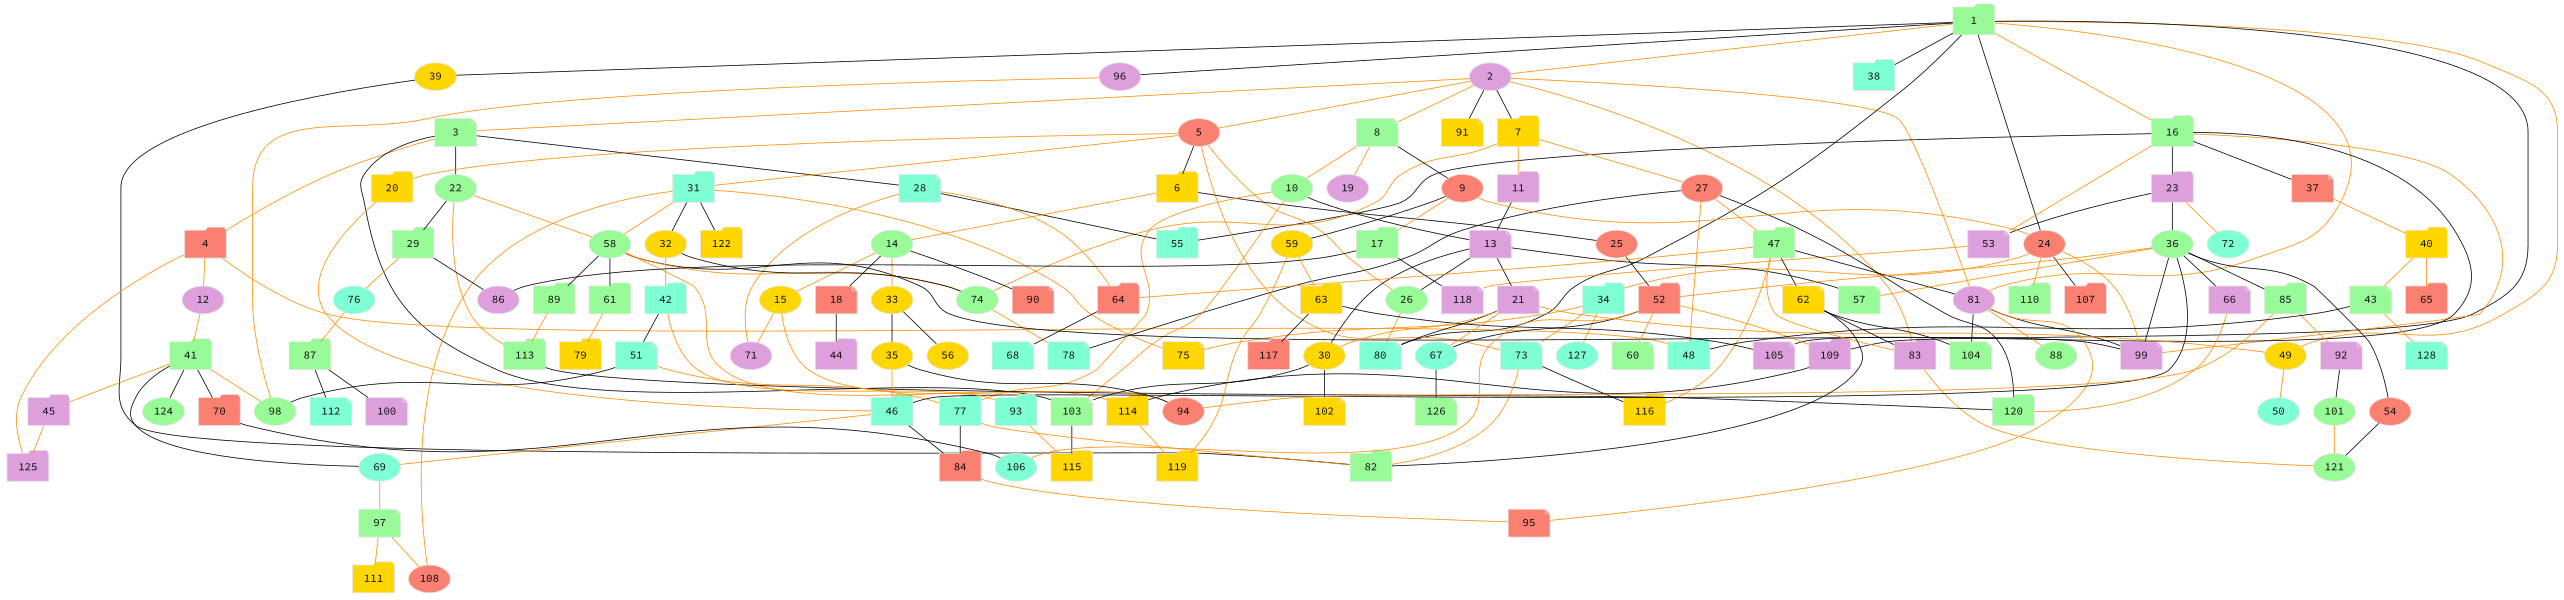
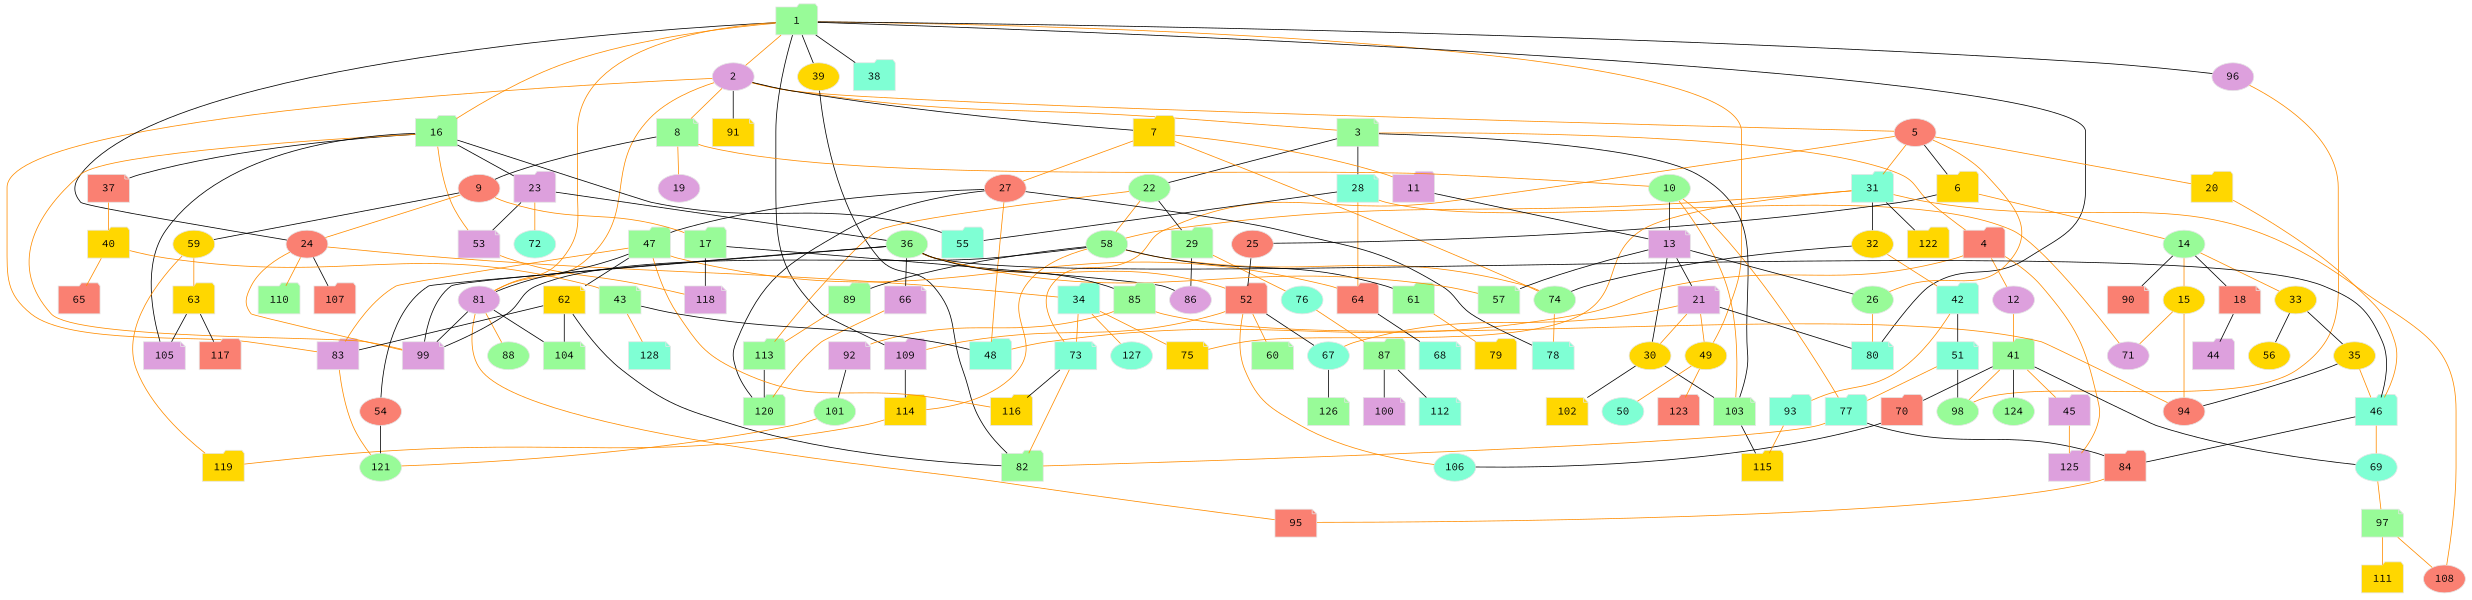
(1727, 208) -> (826, 201)
none -> (1679, 412)
